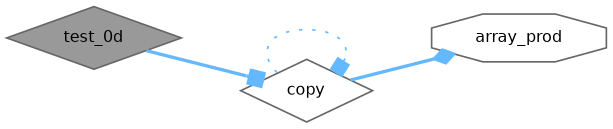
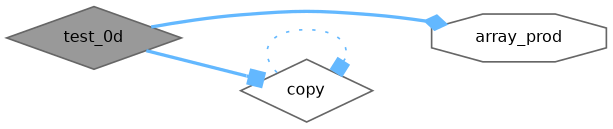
(392, 69) -> (288, 12)
